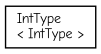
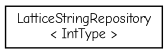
(51, 27) -> (84, 27)
